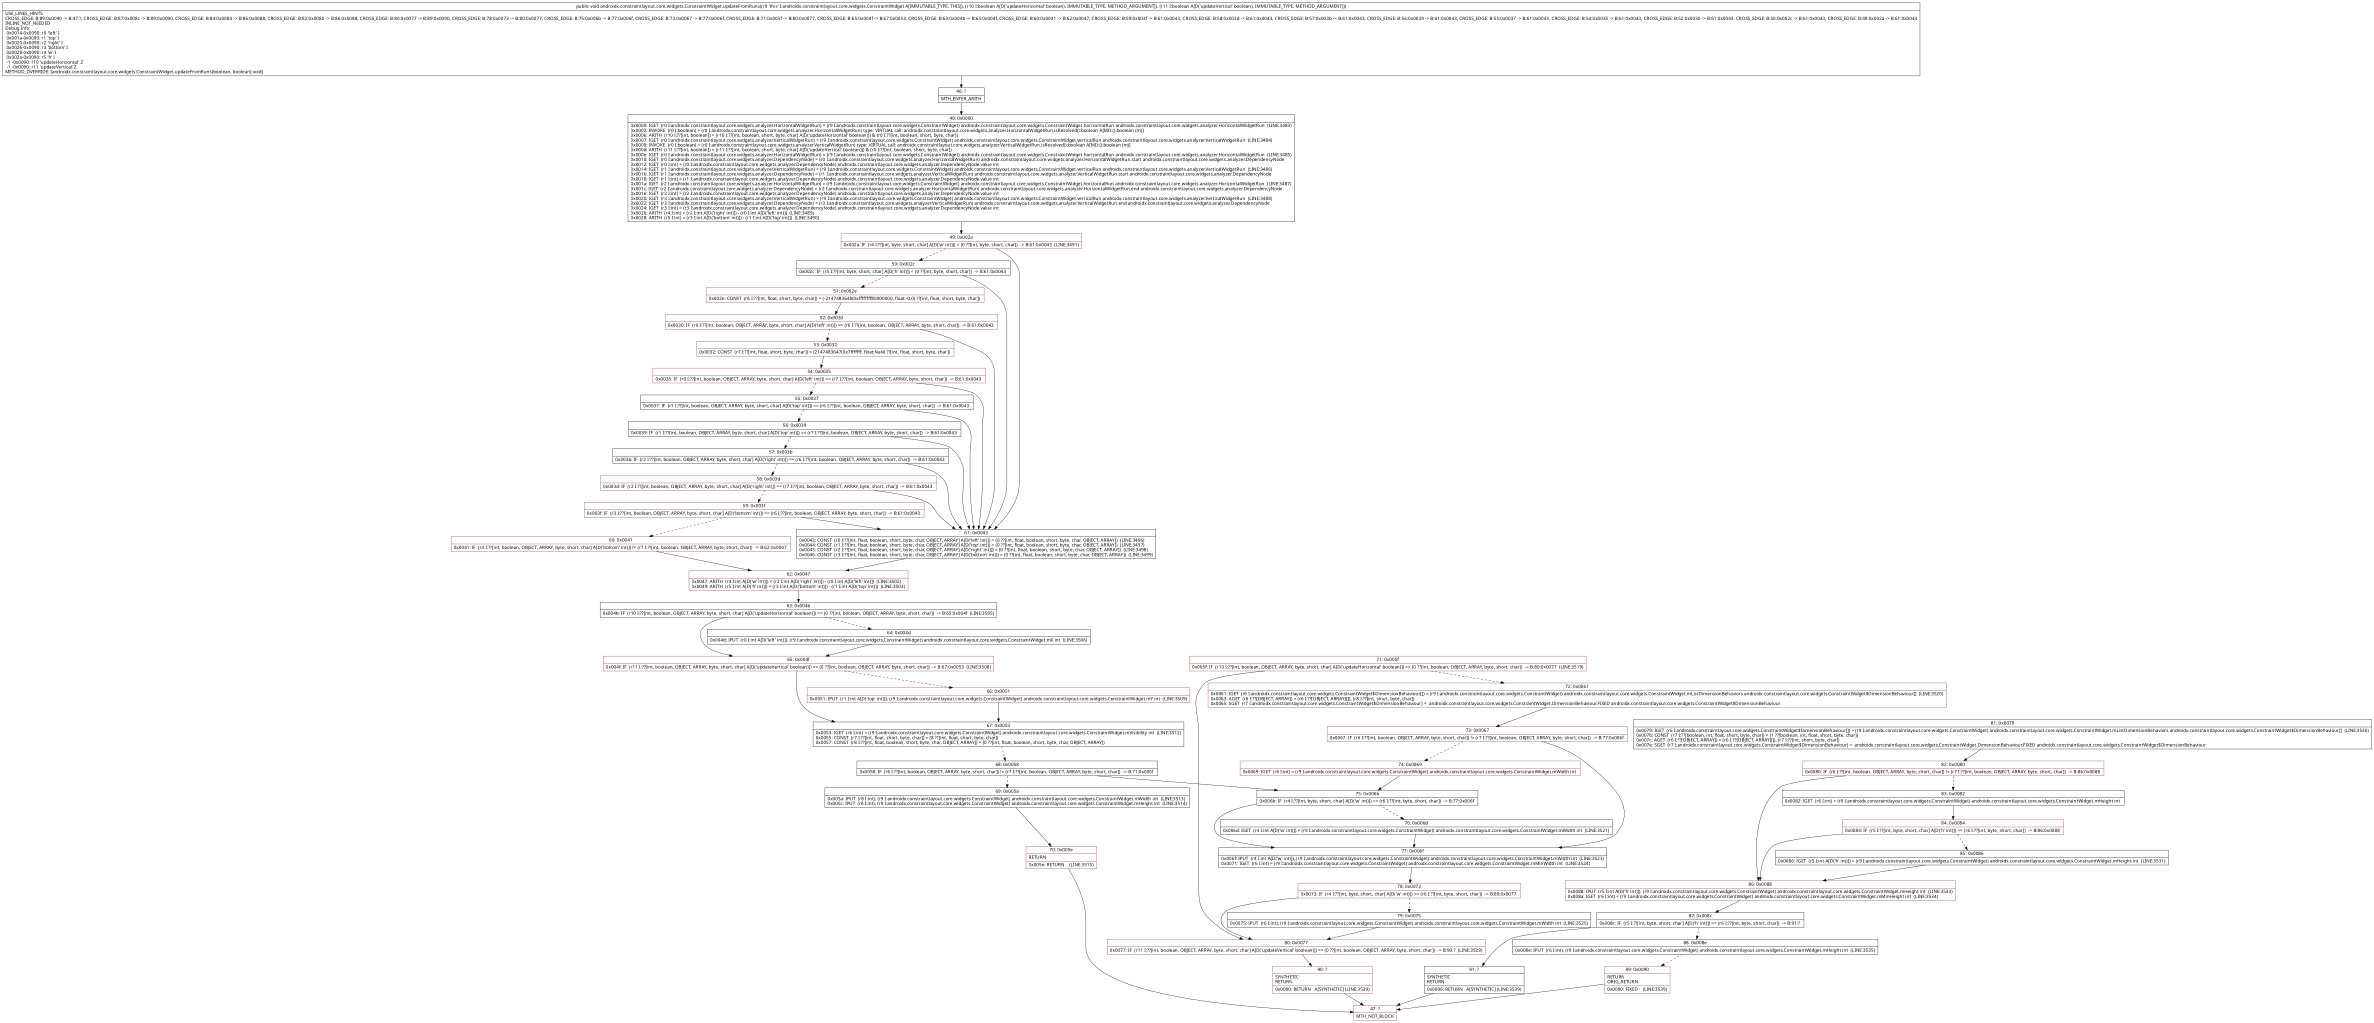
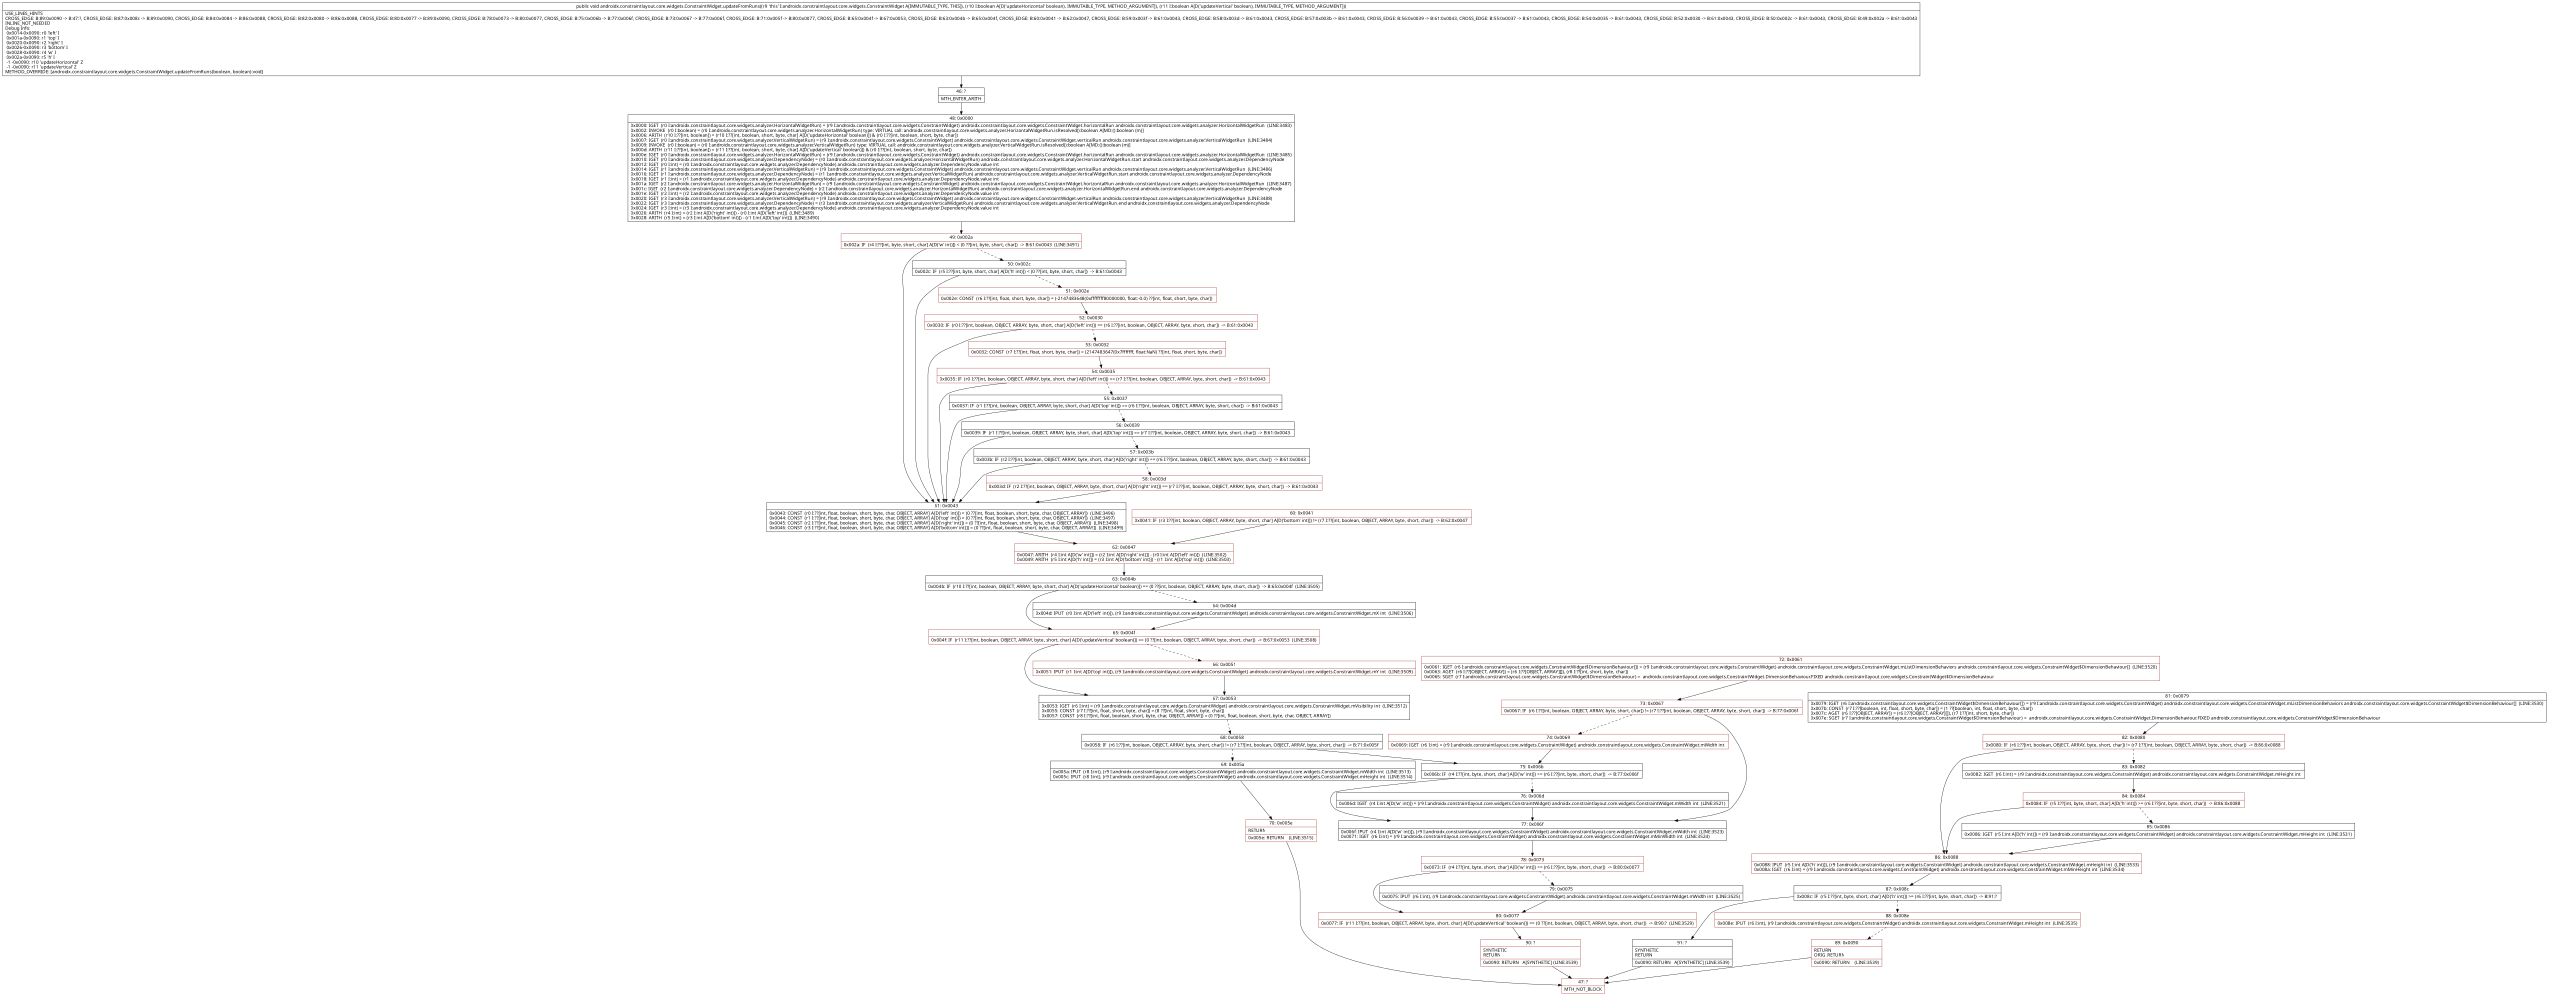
(754, 510) -> none
(1388, 664) -> none
(1695, 947) -> (1897, 920)
(1637, 989) -> (1847, 963)
